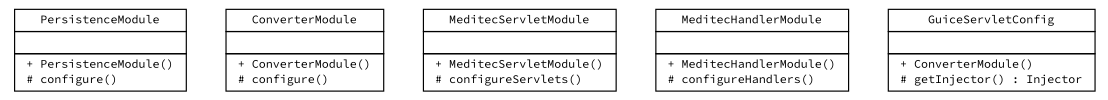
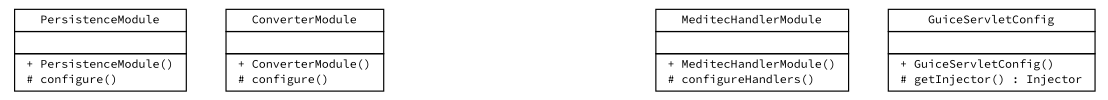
(519, 50) -> none
(967, 64) -> (978, 64)
